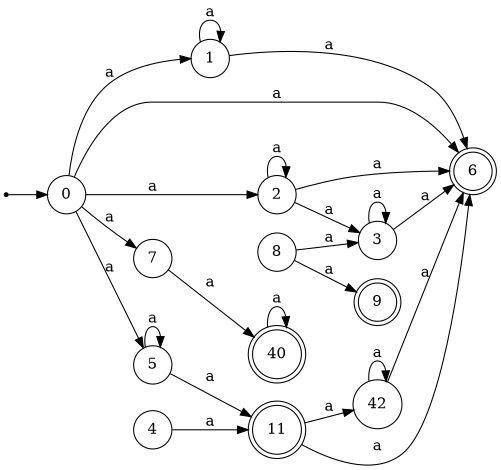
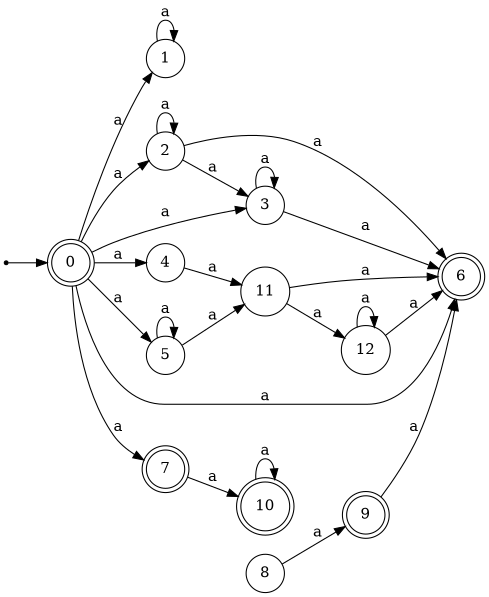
(363, 59) -> (429, 409)
(67, 195) -> (71, 263)
(322, 247) -> (162, 227)
(153, 259) -> (166, 469)
none -> (115, 263)
(277, 354) -> (265, 506)
(378, 404) -> (366, 350)
(277, 430) -> (265, 292)
